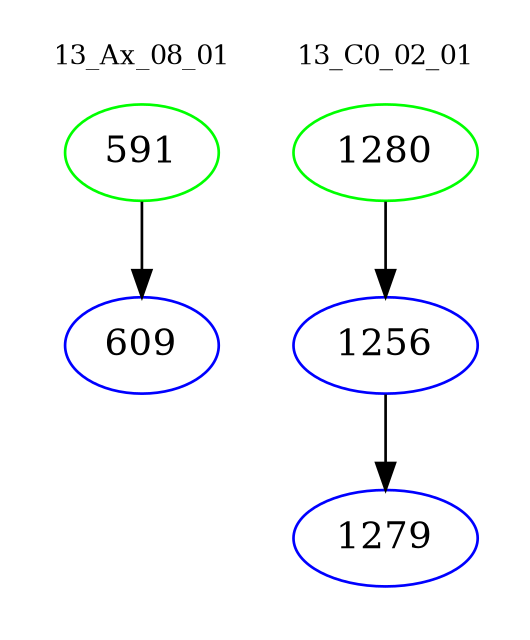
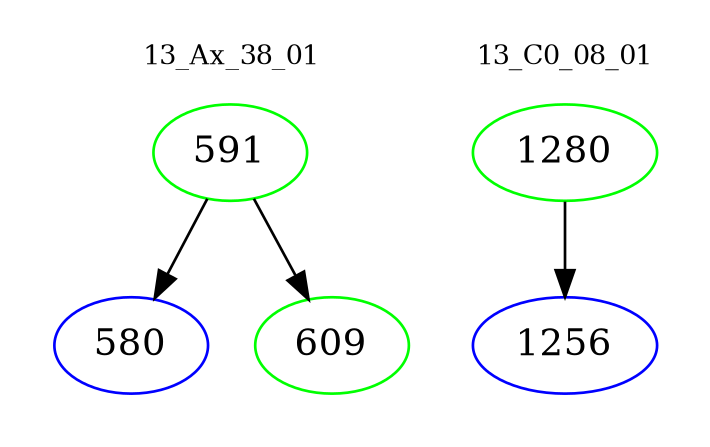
(142, 58) -> (232, 58)
(386, 58) -> (565, 58)
none -> (131, 345)
(142, 345) -> (332, 345)
(386, 538) -> none
